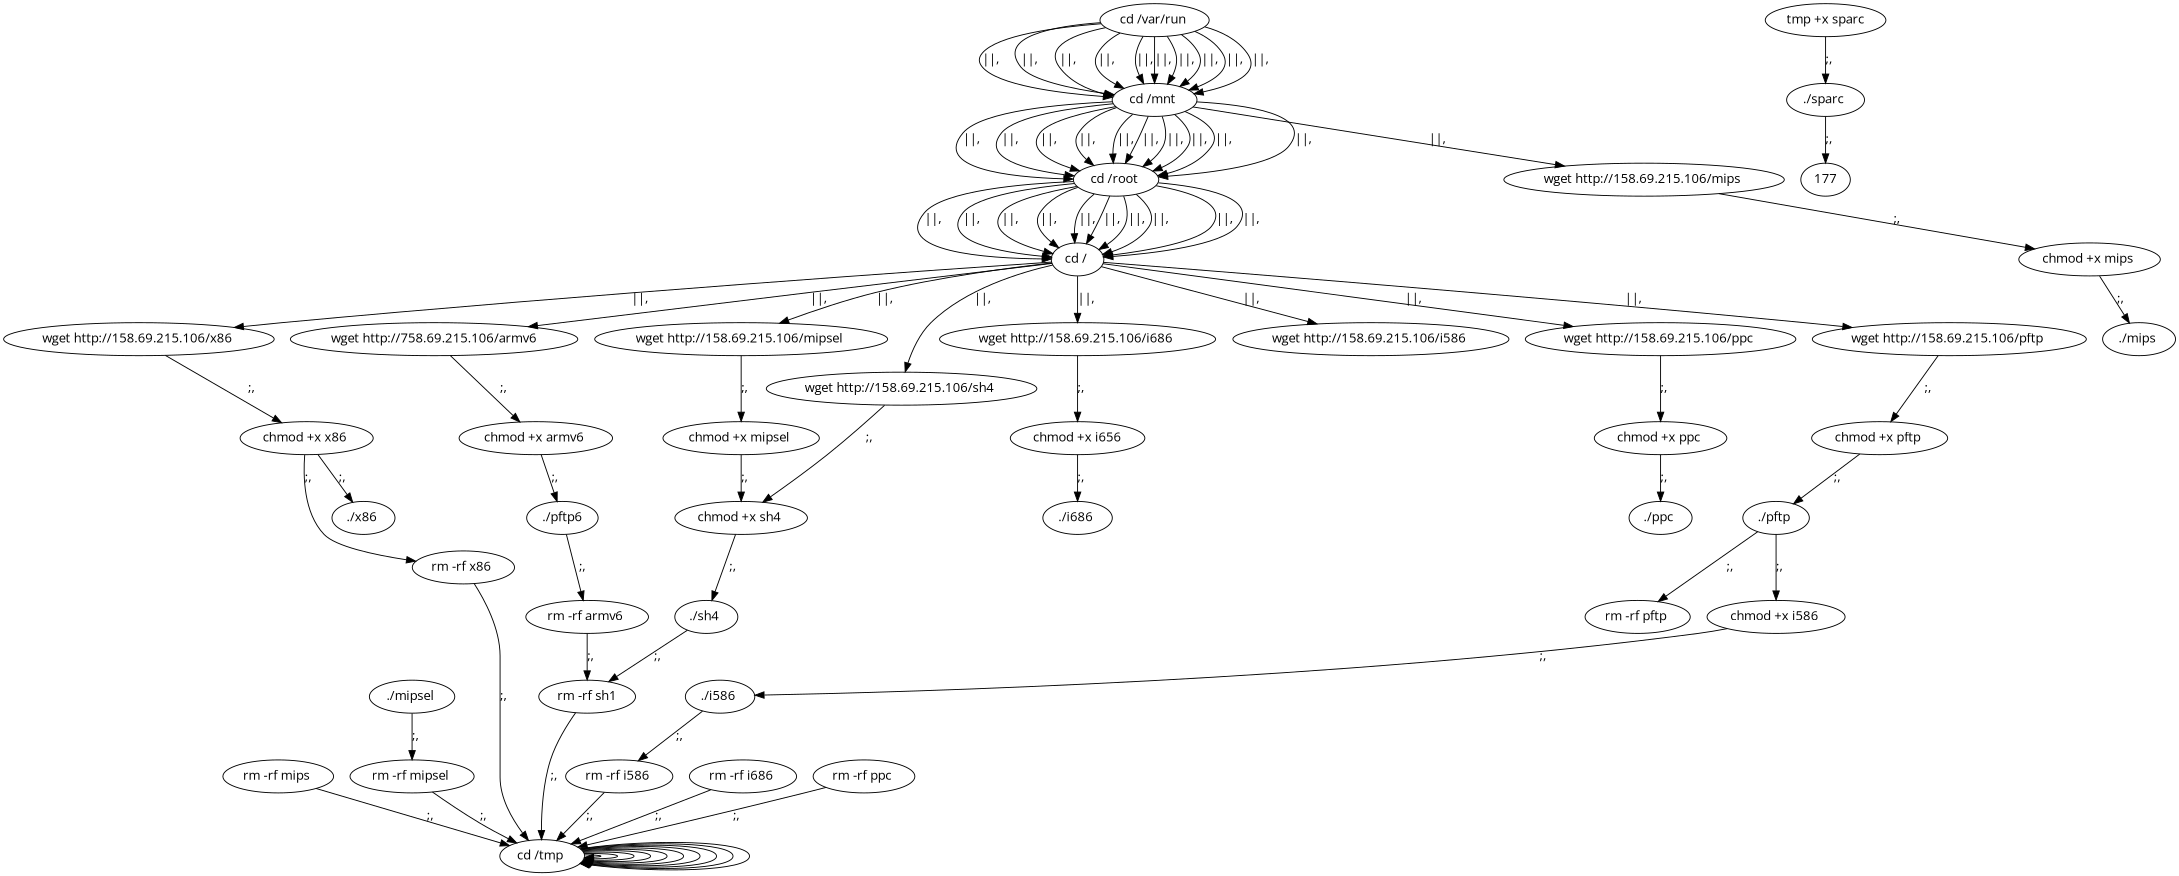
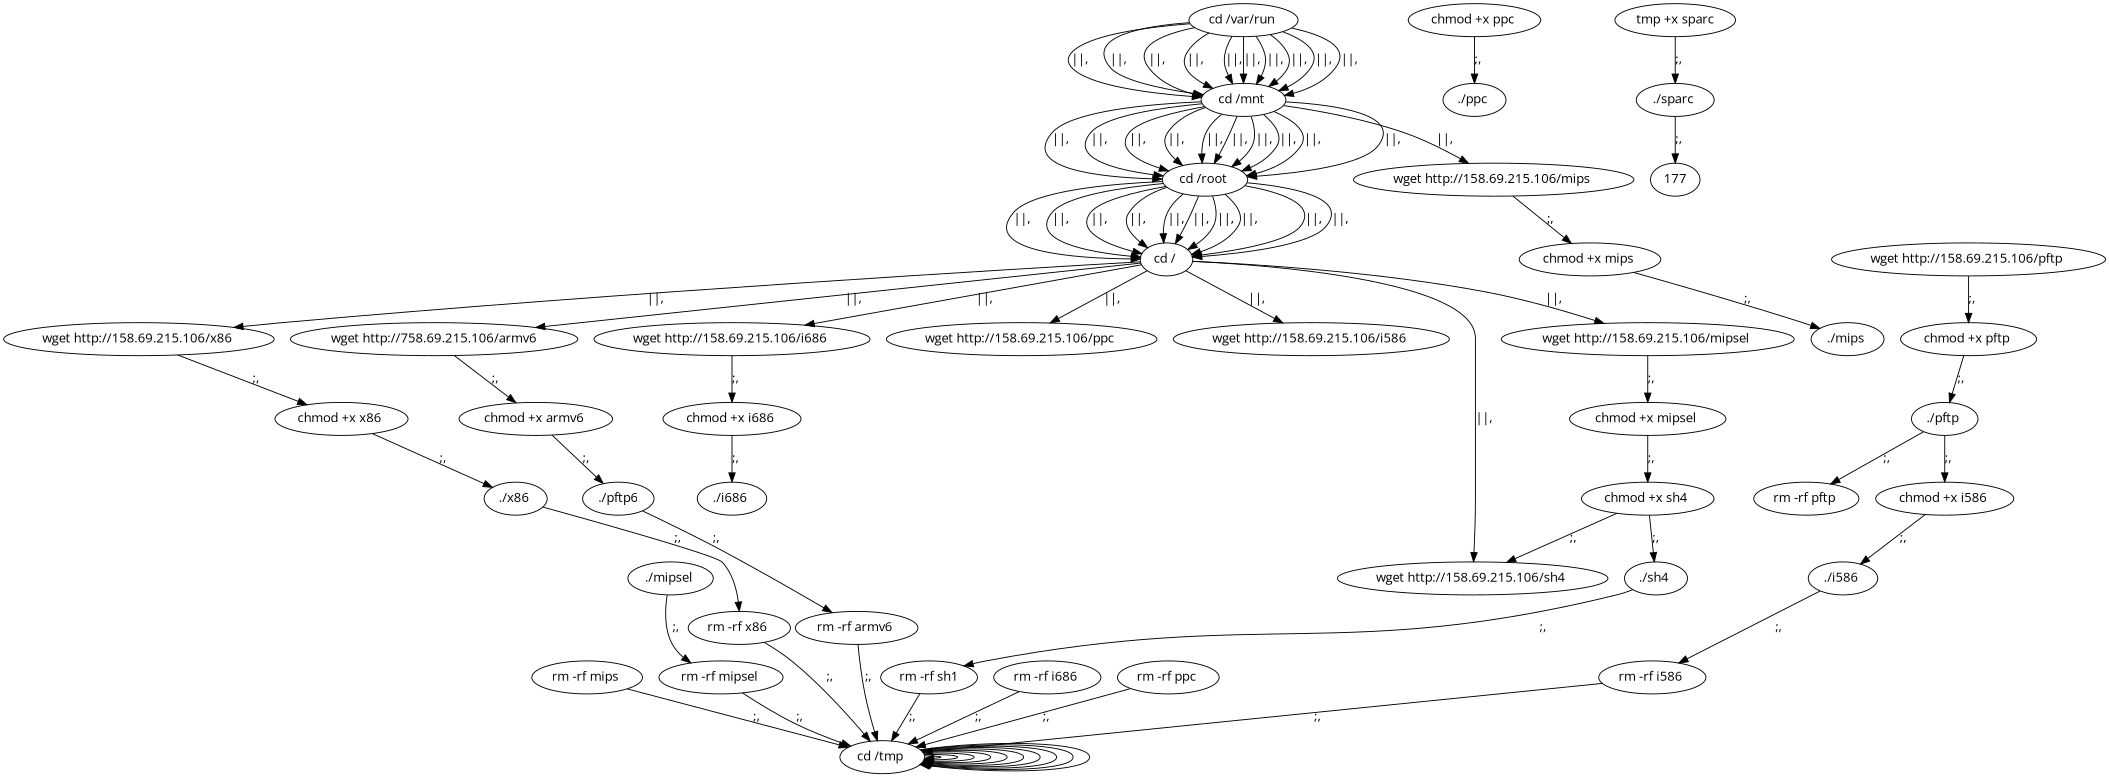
(1473, 293) -> none
(1661, 384) -> none
(1078, 438) -> (732, 419)
(829, 453) -> (1566, 536)
(325, 535) -> (654, 539)
(587, 652) -> (864, 689)
